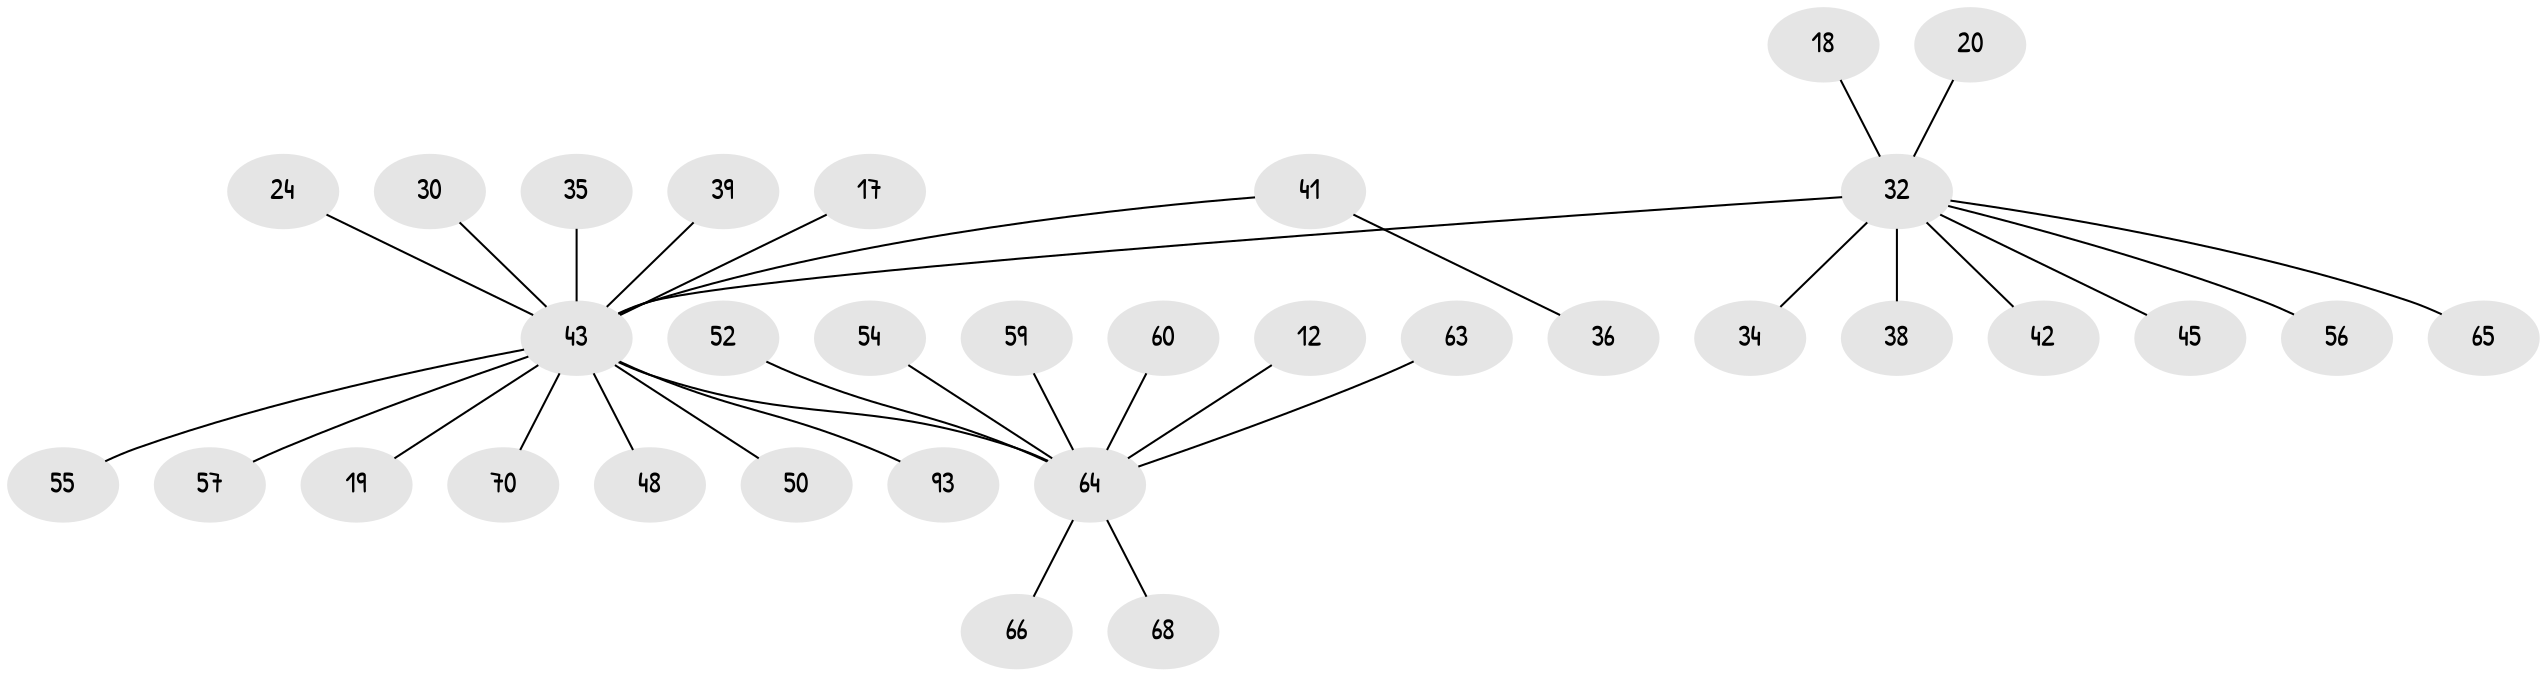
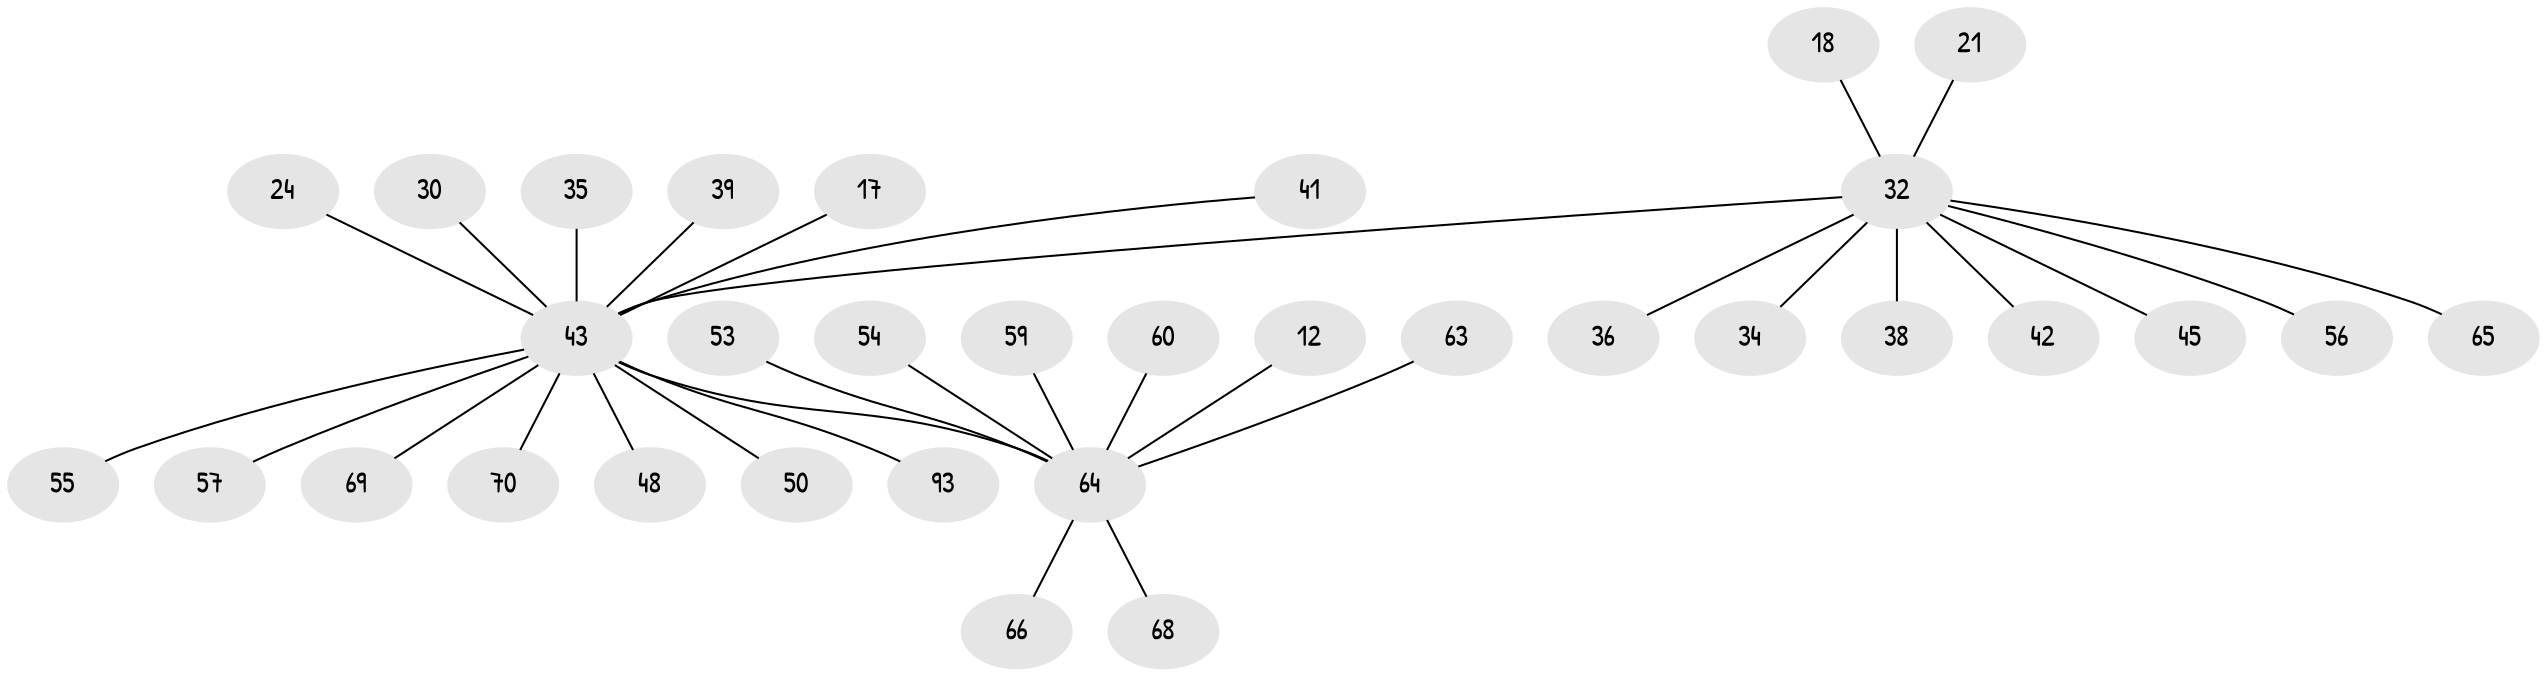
(1970, 45) -> (1970, 45)
(1457, 265) -> (1750, 265)
(723, 338) -> (723, 338)
(357, 485) -> (357, 485)
